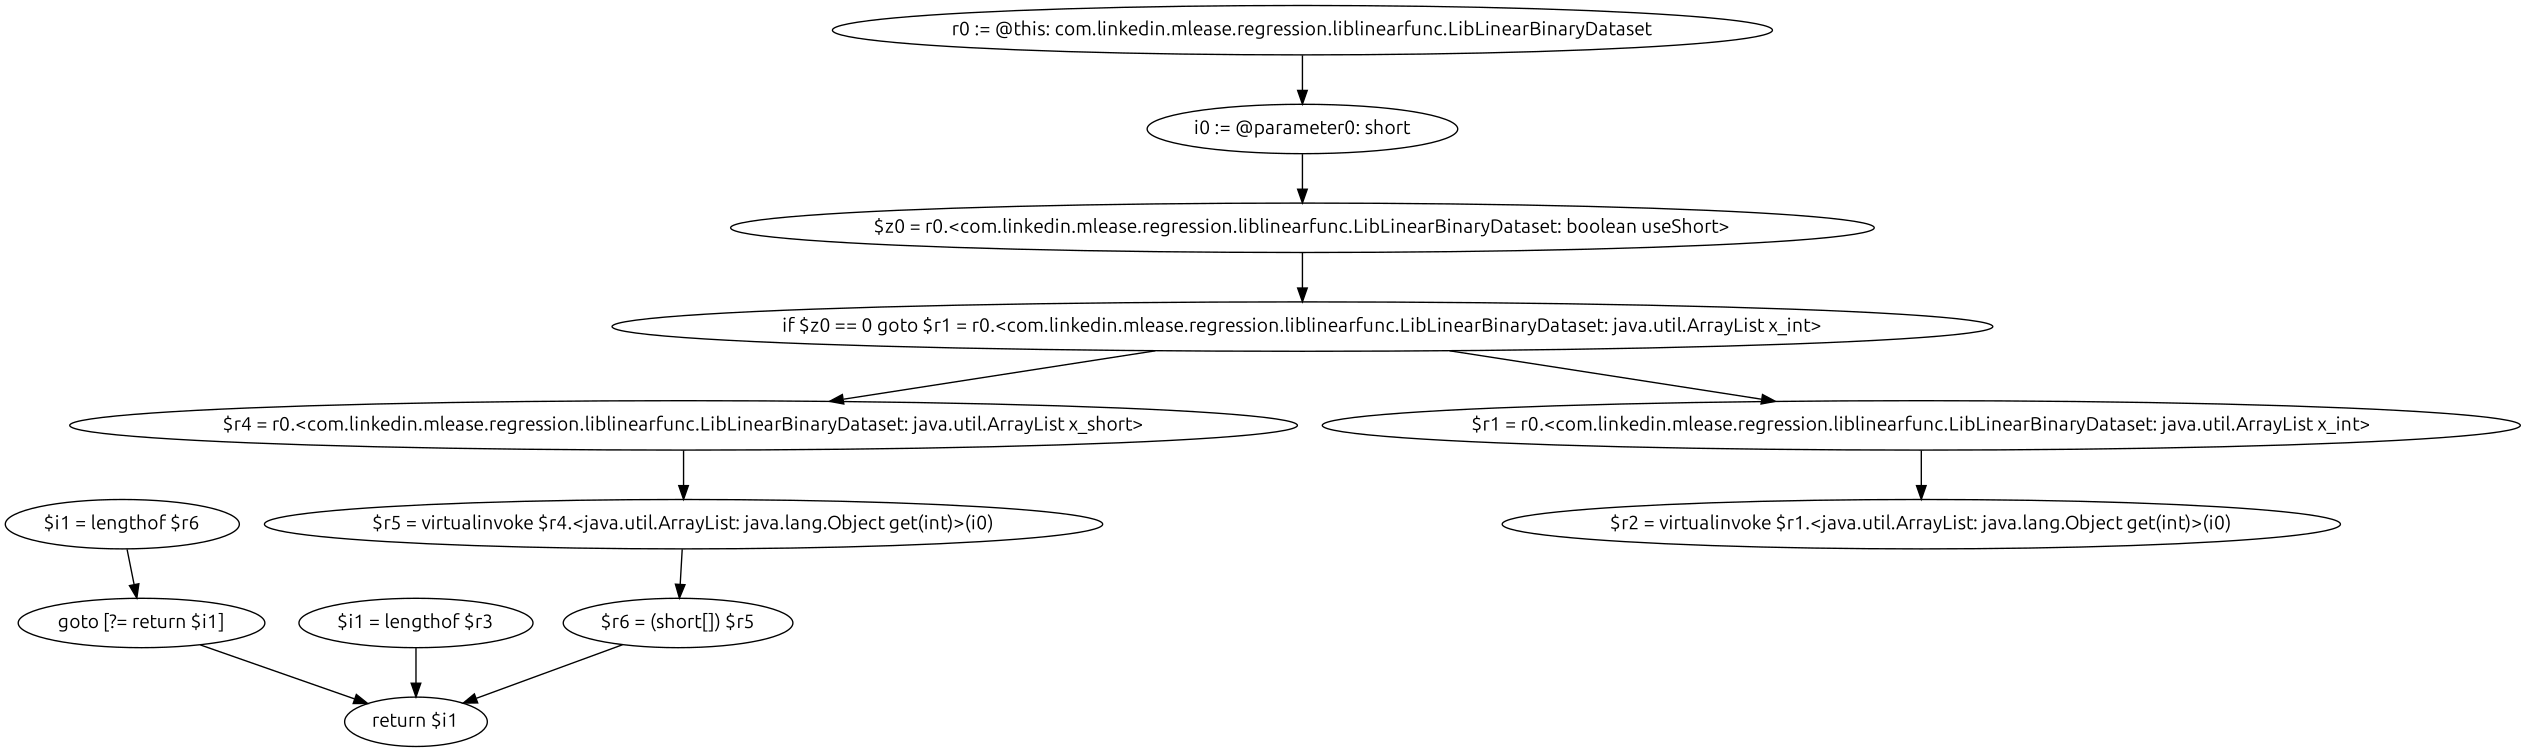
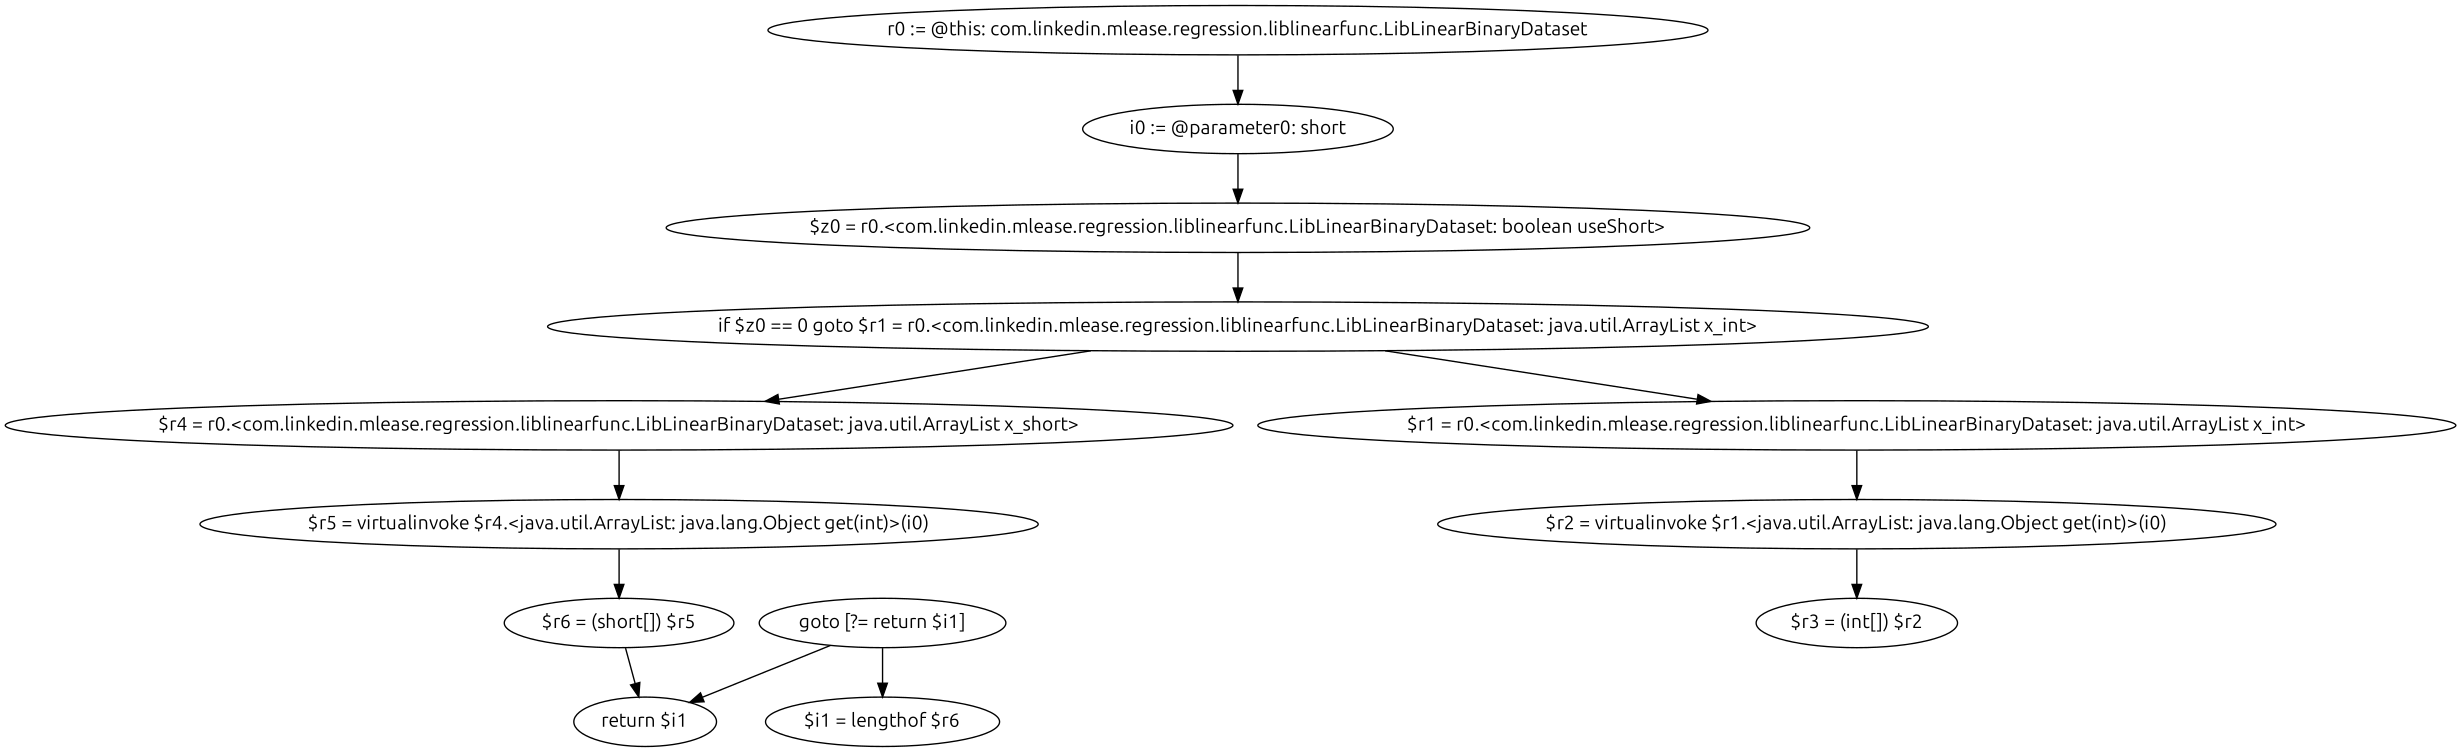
(131, 567) -> (883, 666)
(416, 623) -> none
none -> (1857, 623)
